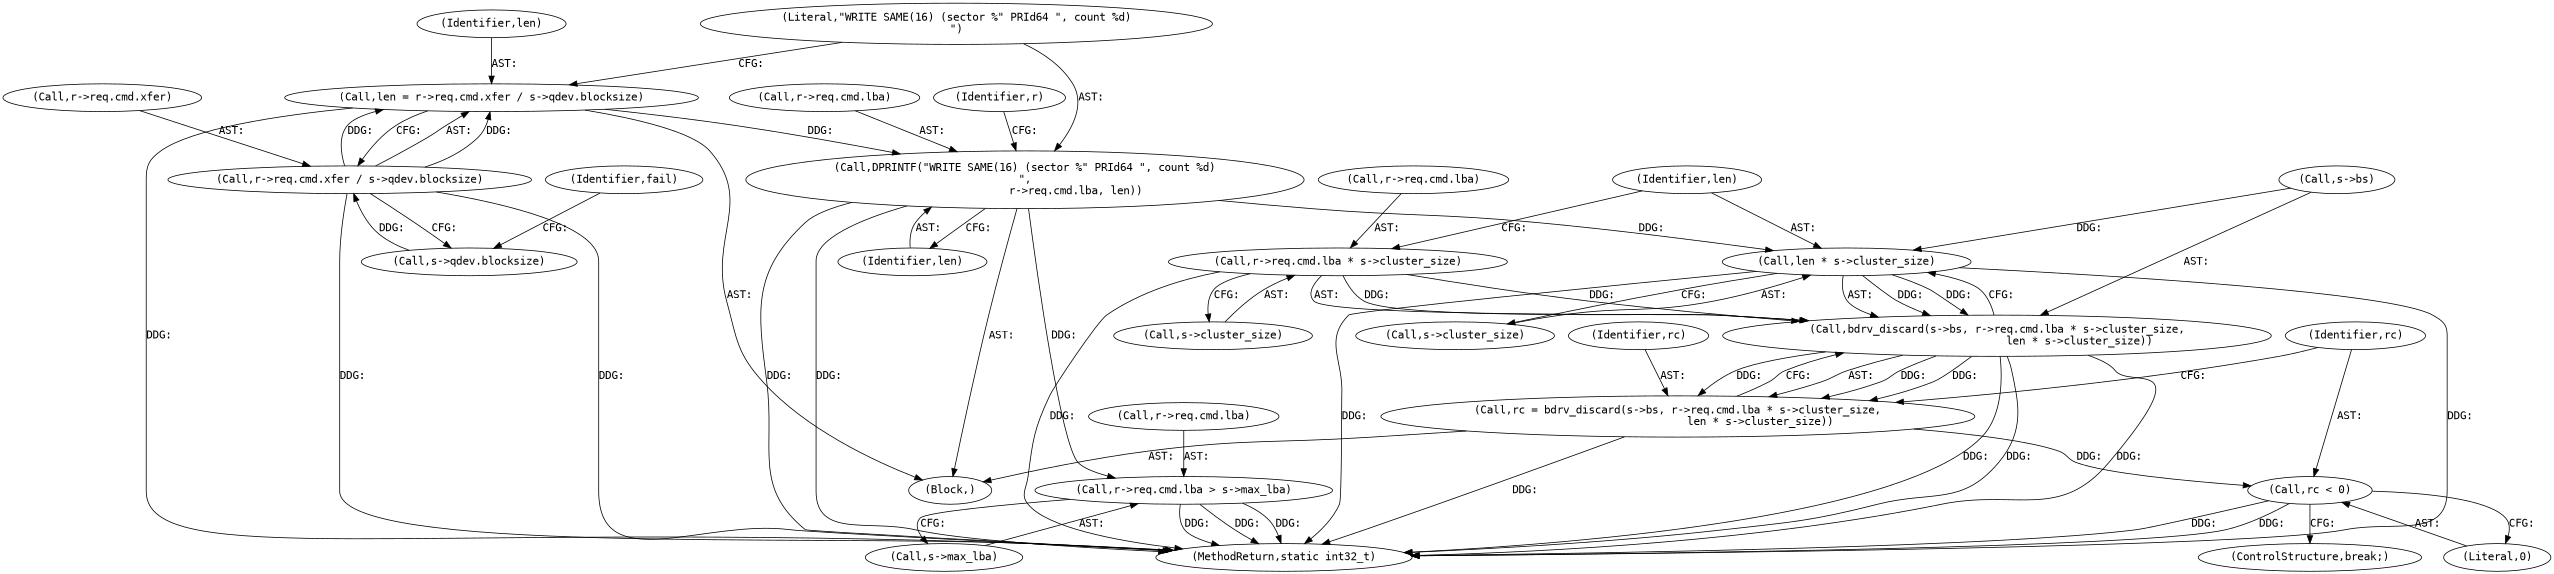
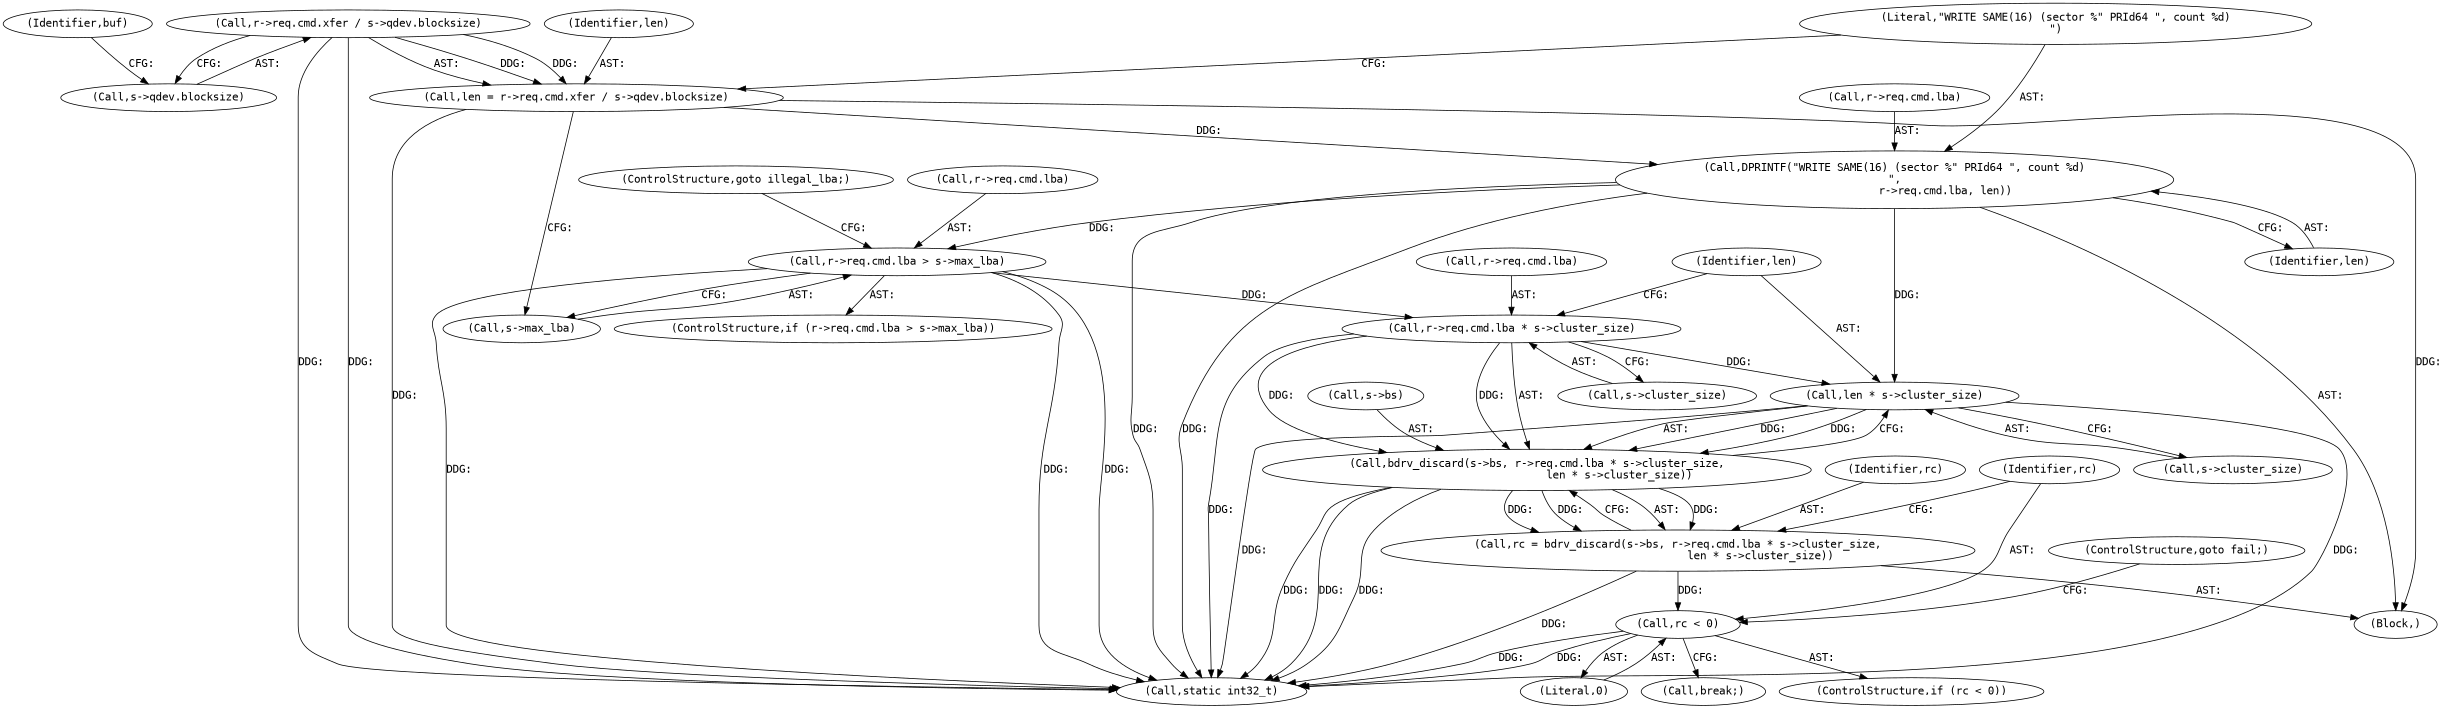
(102, 98) -> none
(1000, 98) -> none
(391, 129) -> (550, 209)
(624, 180) -> (78, 24)
none -> (736, 180)
(2106, 218) -> (1702, 362)
(395, 228) -> (271, 64)
(743, 295) -> (2432, 362)
none -> (1198, 295)
none -> (833, 329)
(2525, 524) -> (1619, 658)
none -> (2177, 551)
(1284, 557) -> (1212, 692)
(2310, 557) -> (1703, 692)
none -> (1912, 692)
